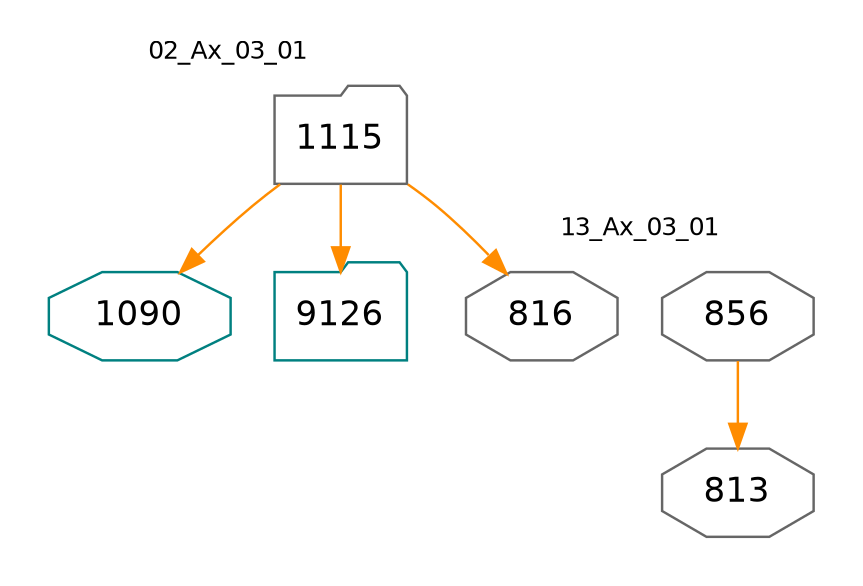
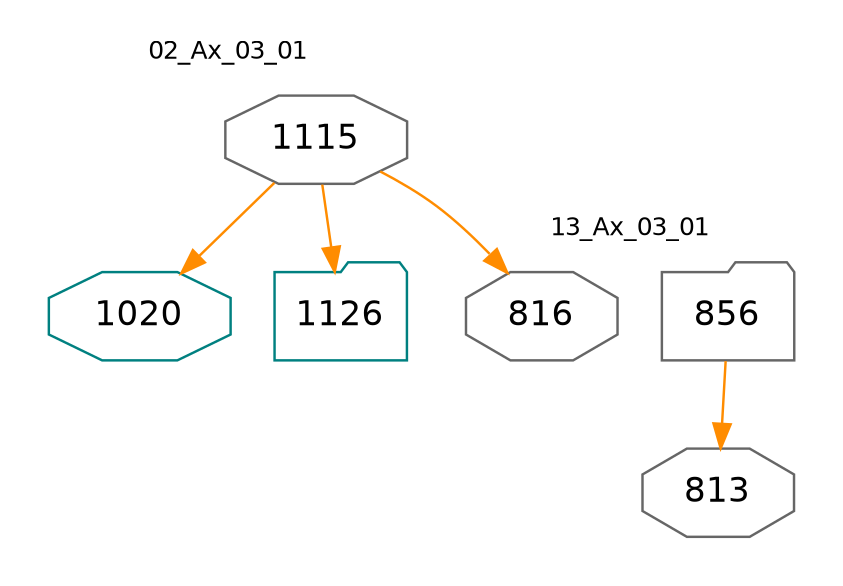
(341, 140) -> (316, 140)
(140, 316) -> (140, 316)
(341, 316) -> (341, 316)
(738, 316) -> (728, 316)
